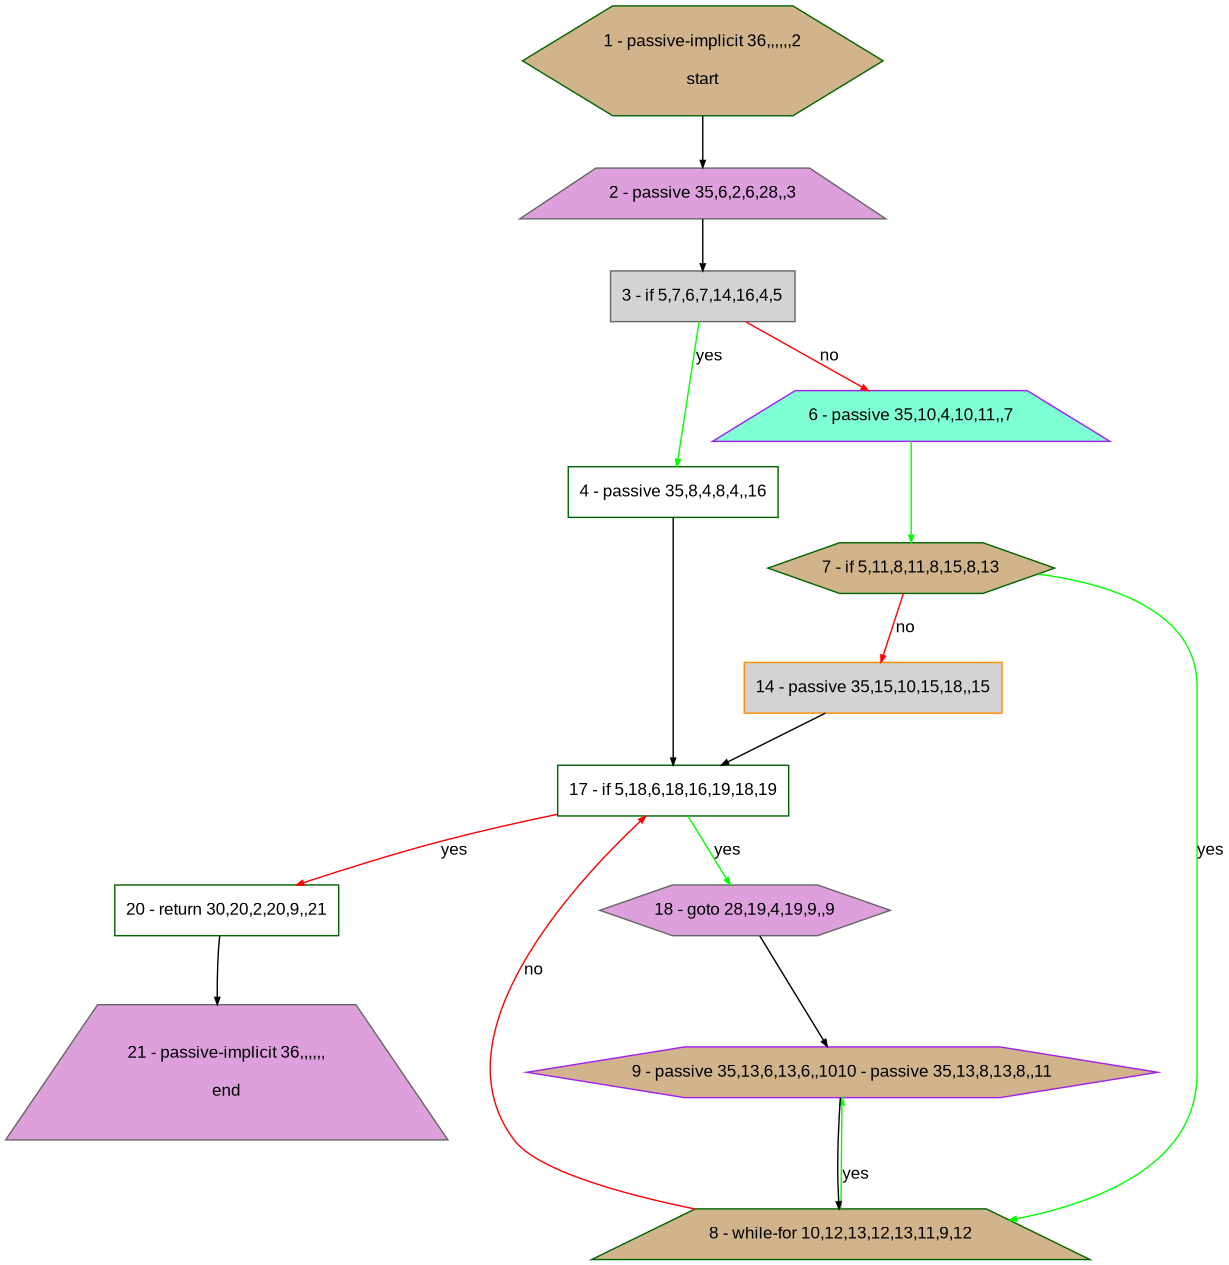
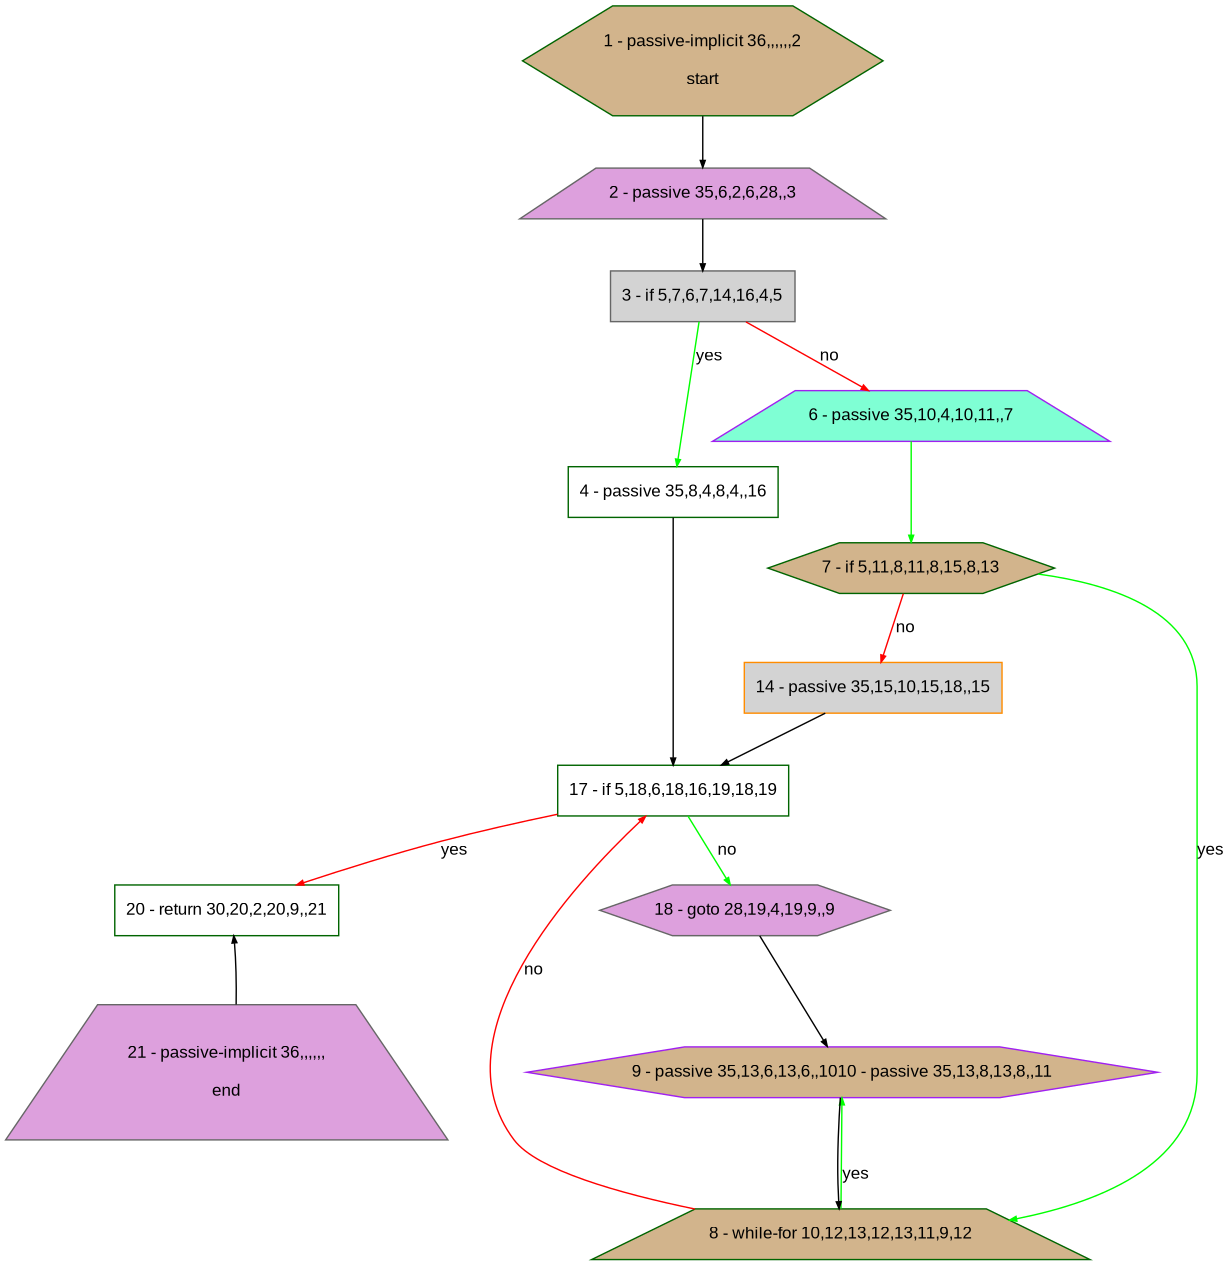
(727, 850) -> (727, 850)
(218, 966) -> (236, 974)
